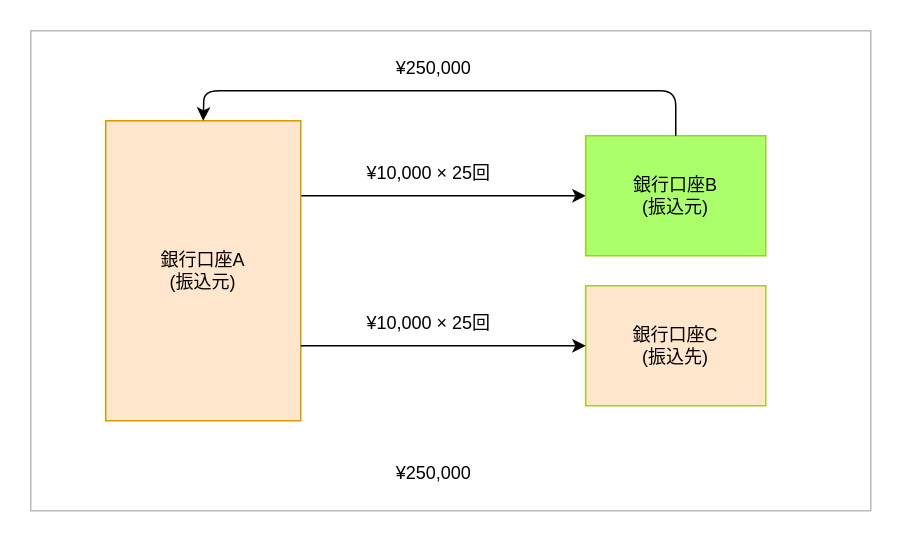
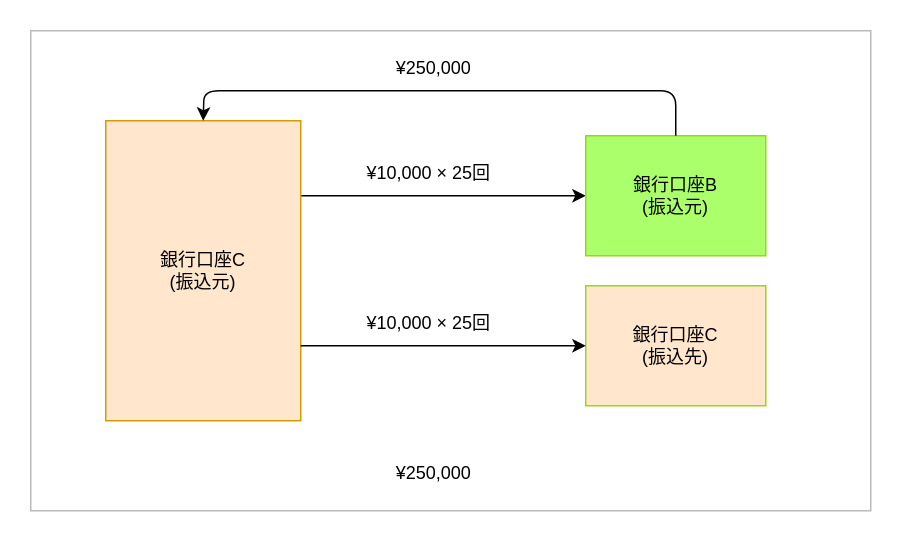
(203, 271) -> (203, 271)
